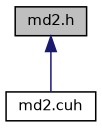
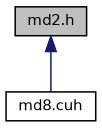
(51, 106) -> (51, 106)
